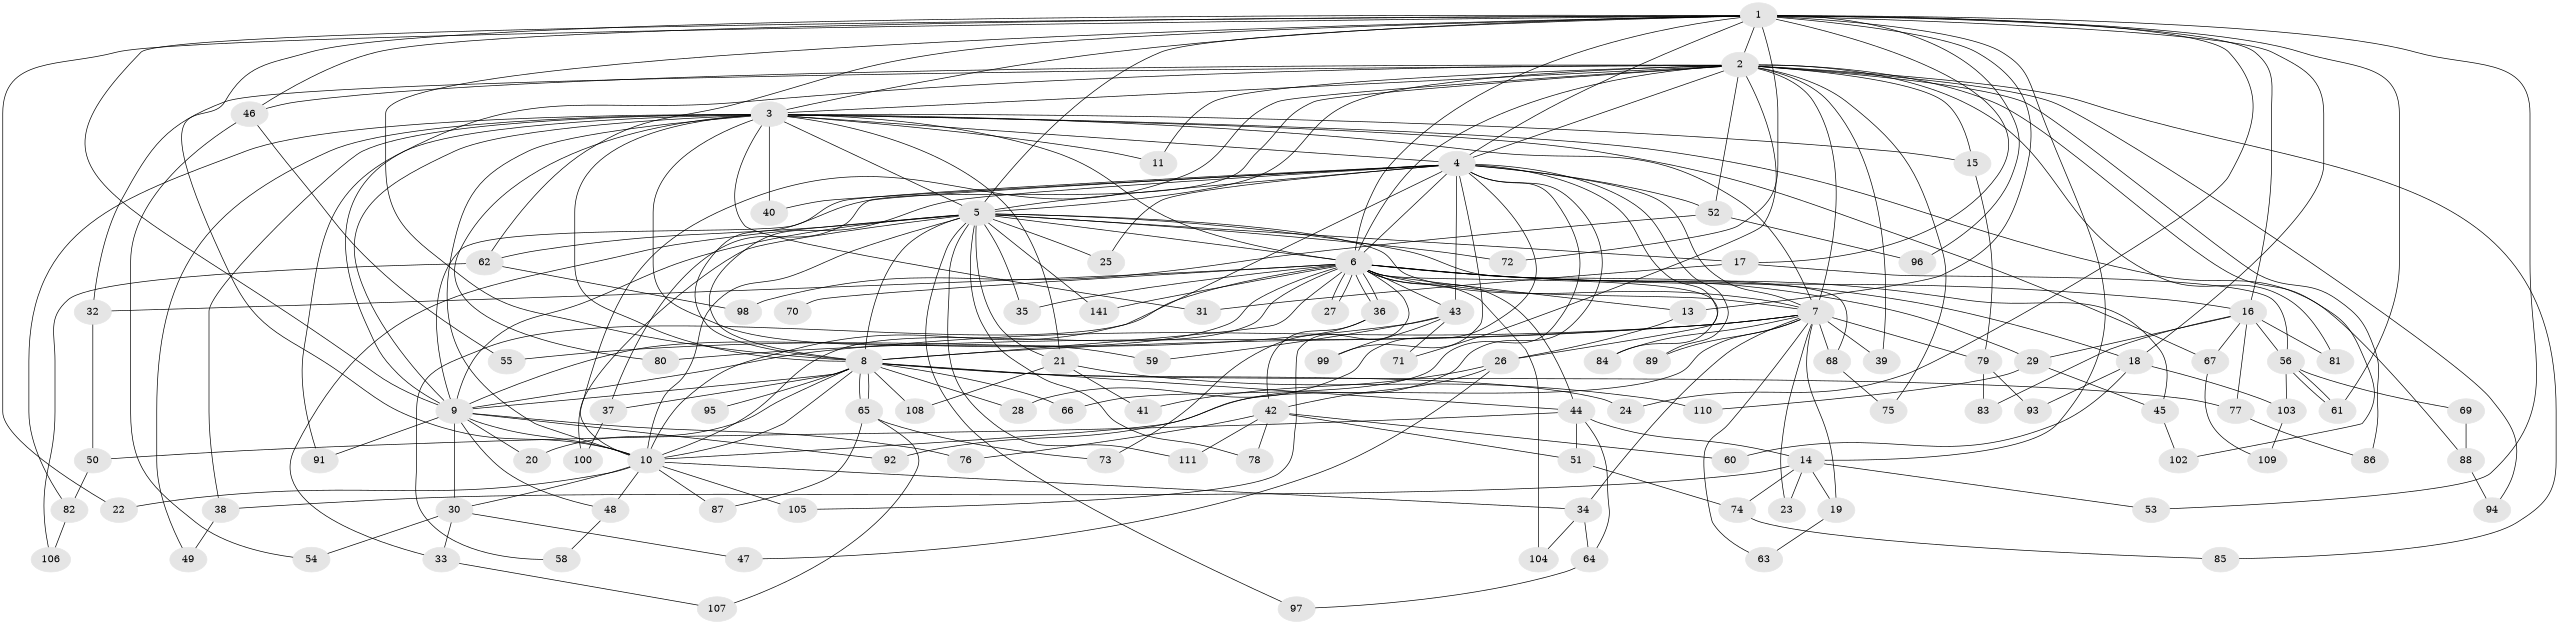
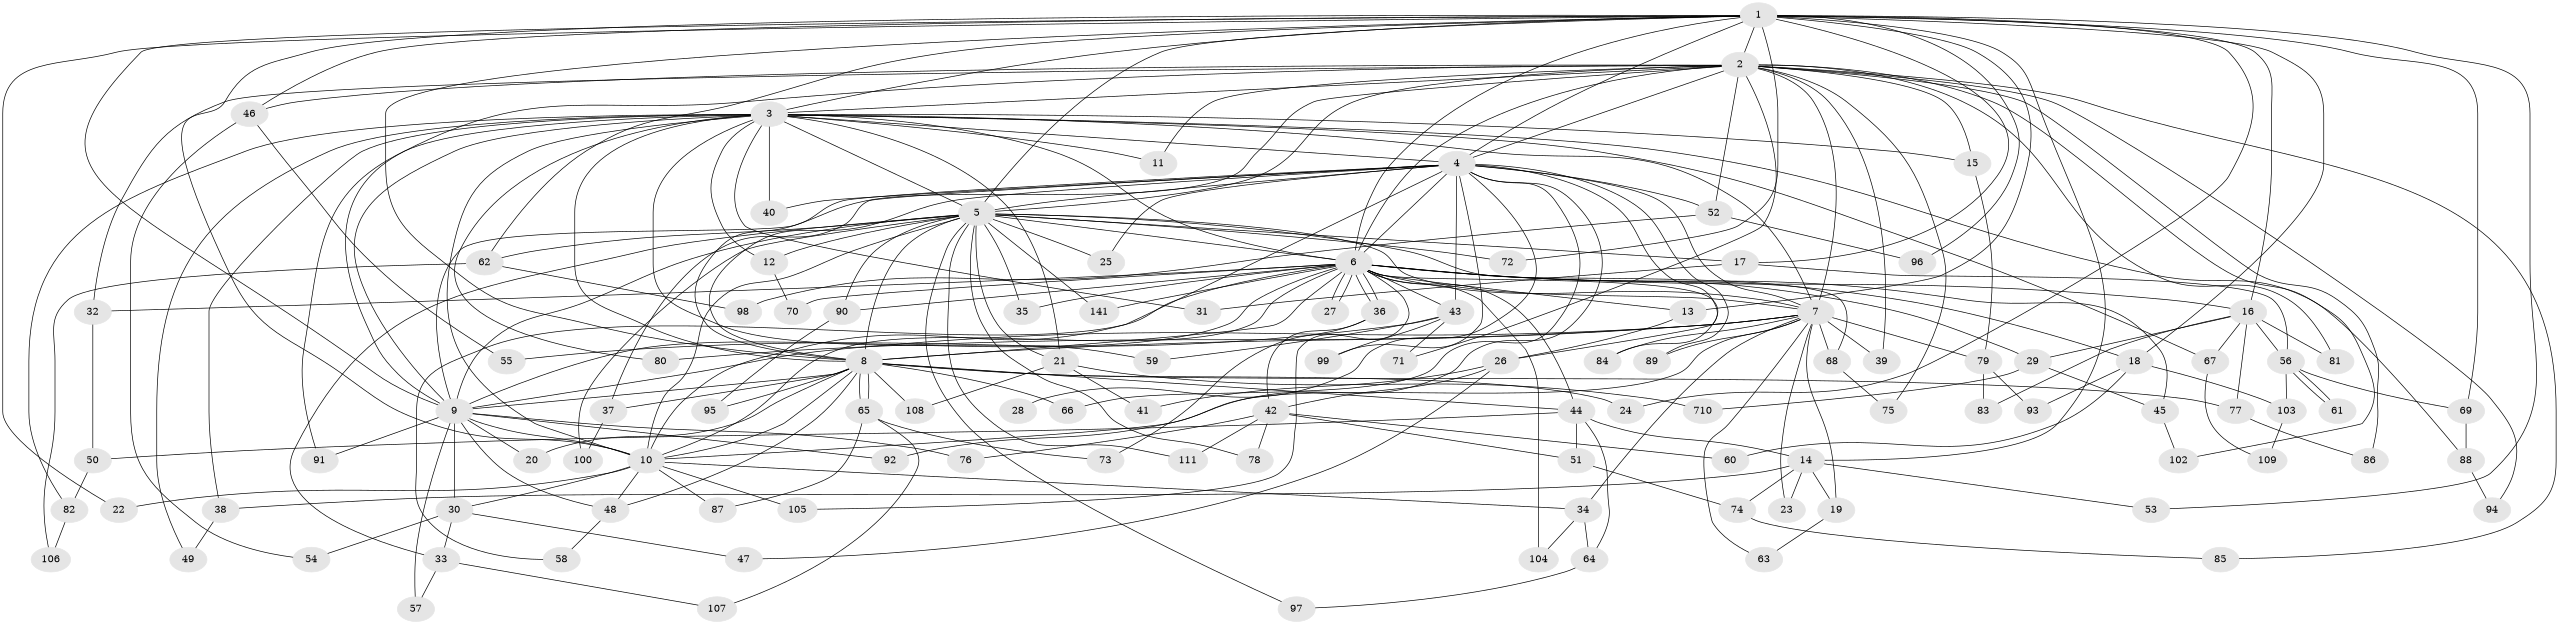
(2252, 41) -> (2285, 41)
(1202, 166) -> none
none -> (769, 263)
none -> (842, 312)
(947, 388) -> (747, 460)
(1703, 411) -> (1703, 411)
none -> (416, 609)
